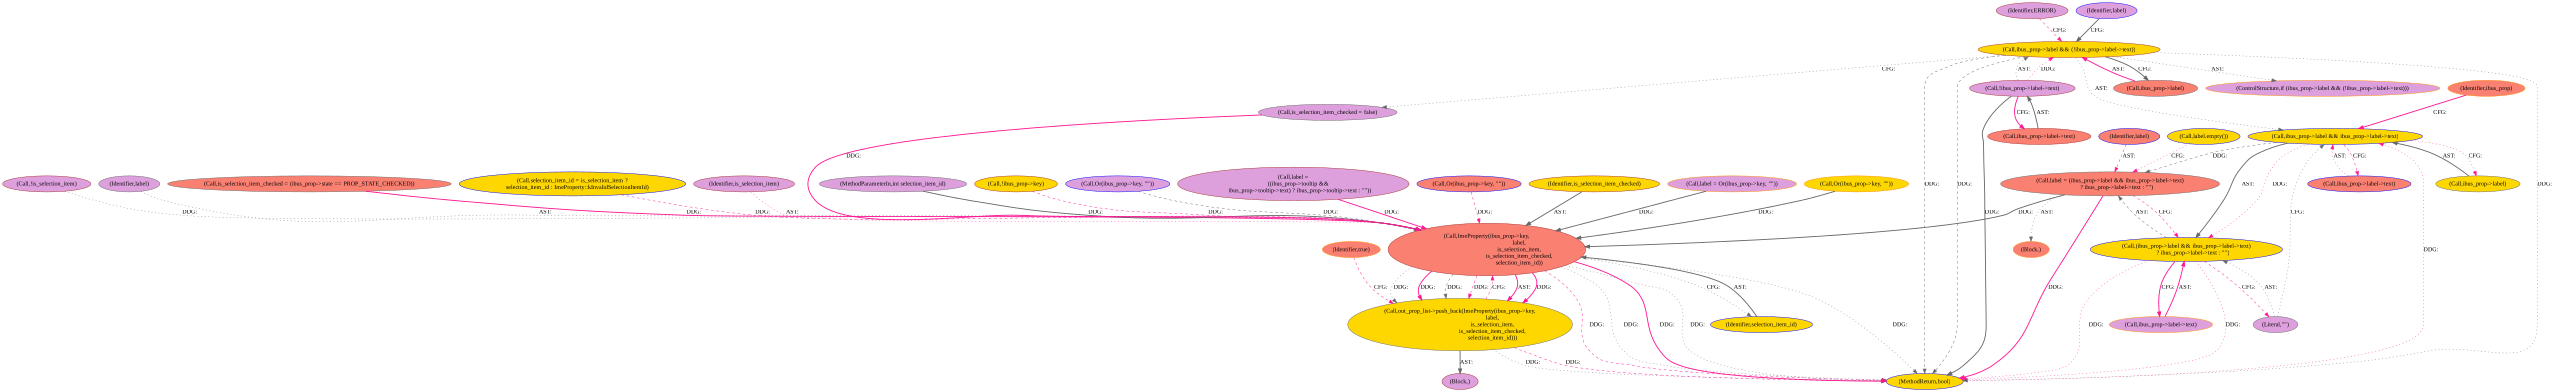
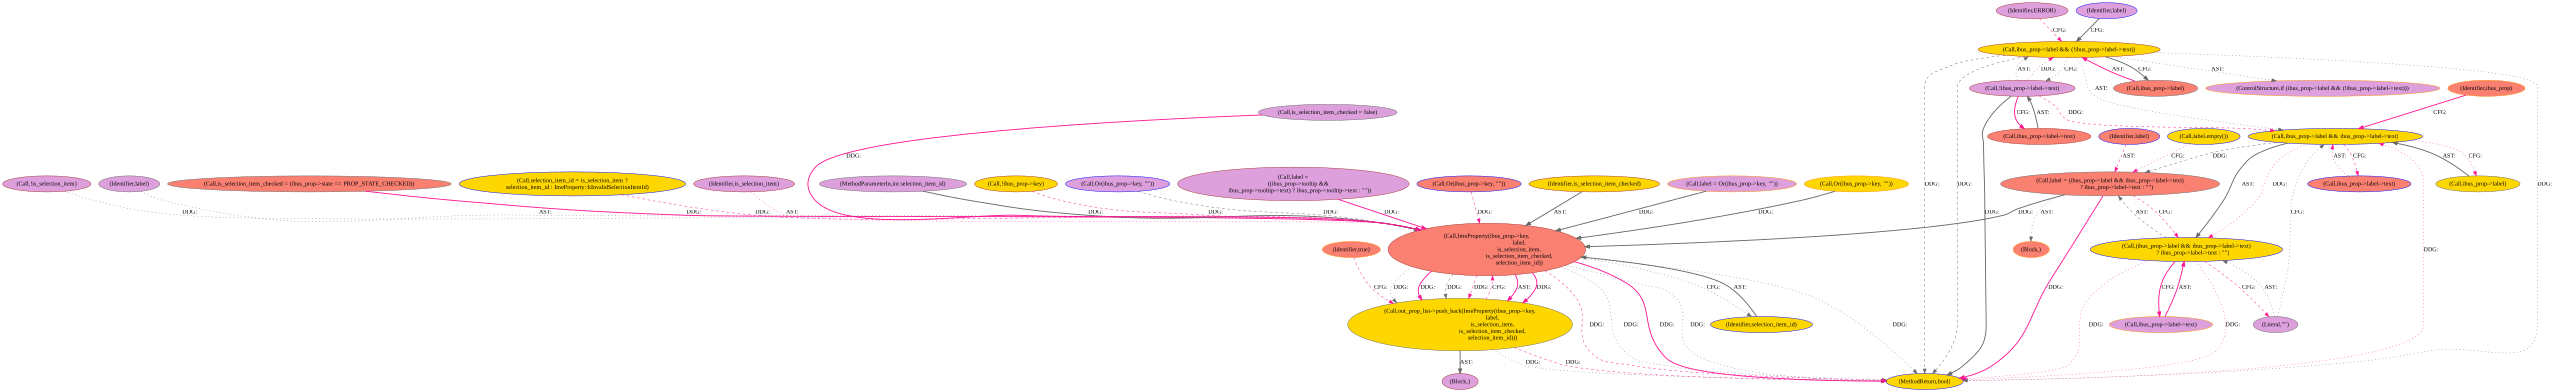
(1696, 81) -> (2061, 70)
none -> (2150, 127)
